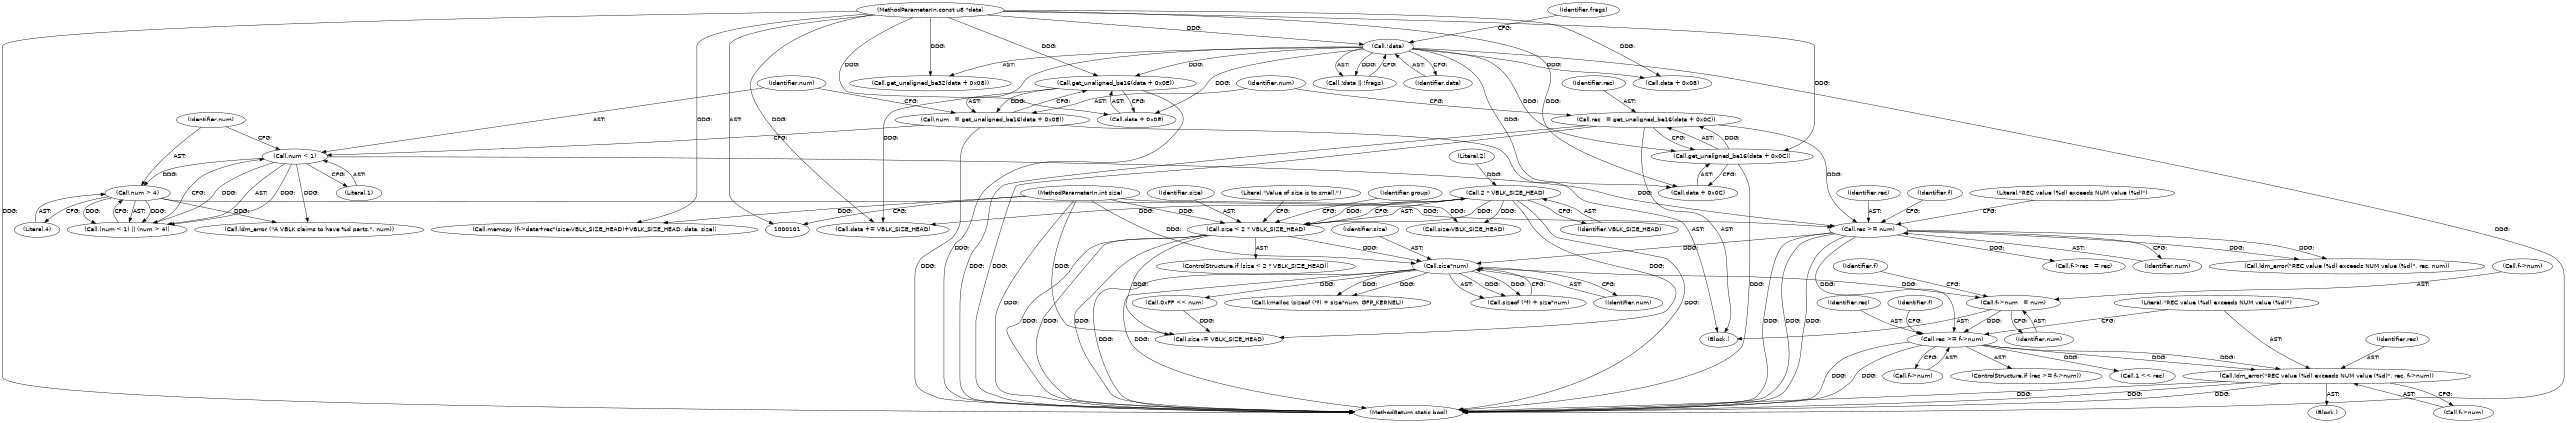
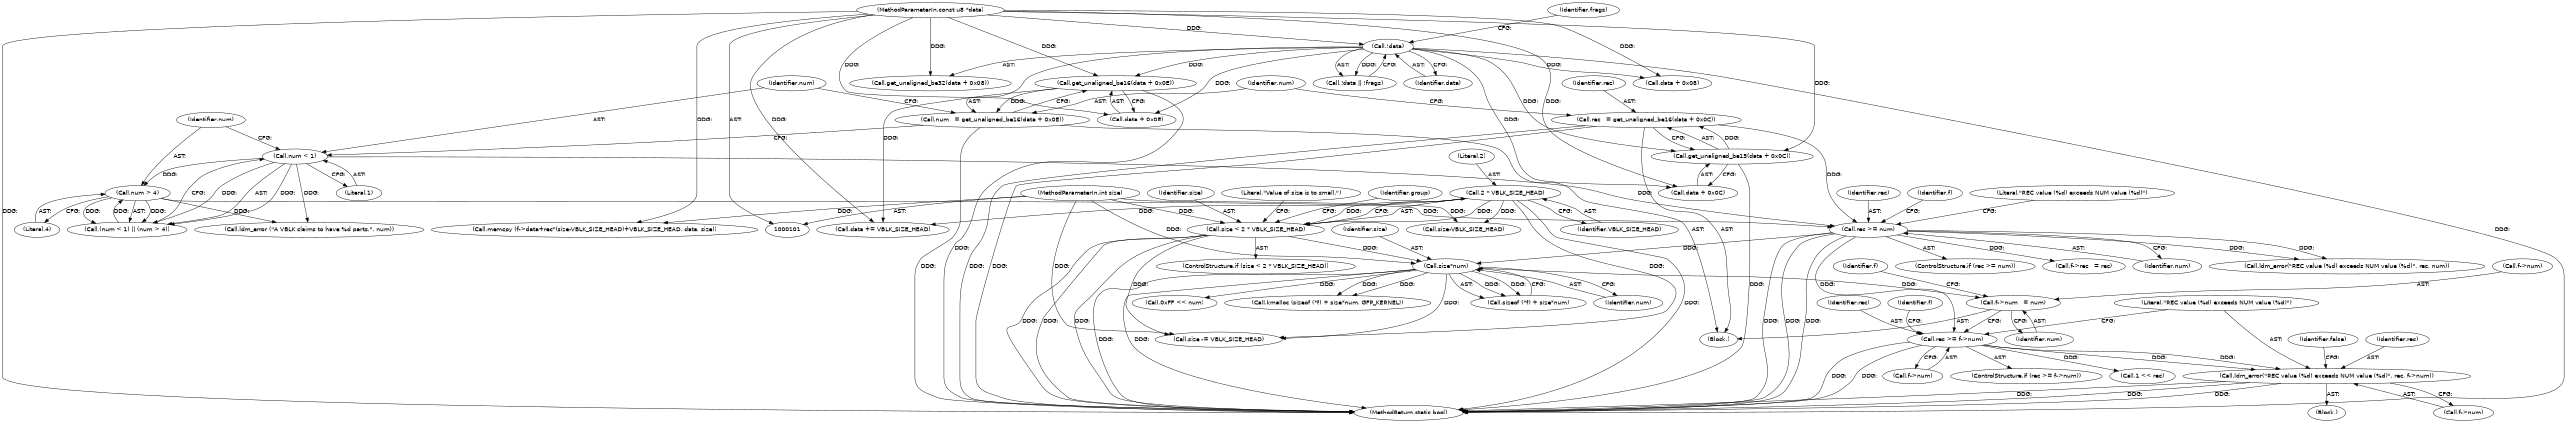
(1732, 157) -> (1732, 157)
(1495, 175) -> (1495, 175)
(122, 211) -> (122, 211)
(901, 211) -> (901, 211)
none -> (1965, 266)
(1195, 320) -> (1382, 329)
(1995, 321) -> (1995, 321)
none -> (2323, 340)
(1053, 399) -> none
